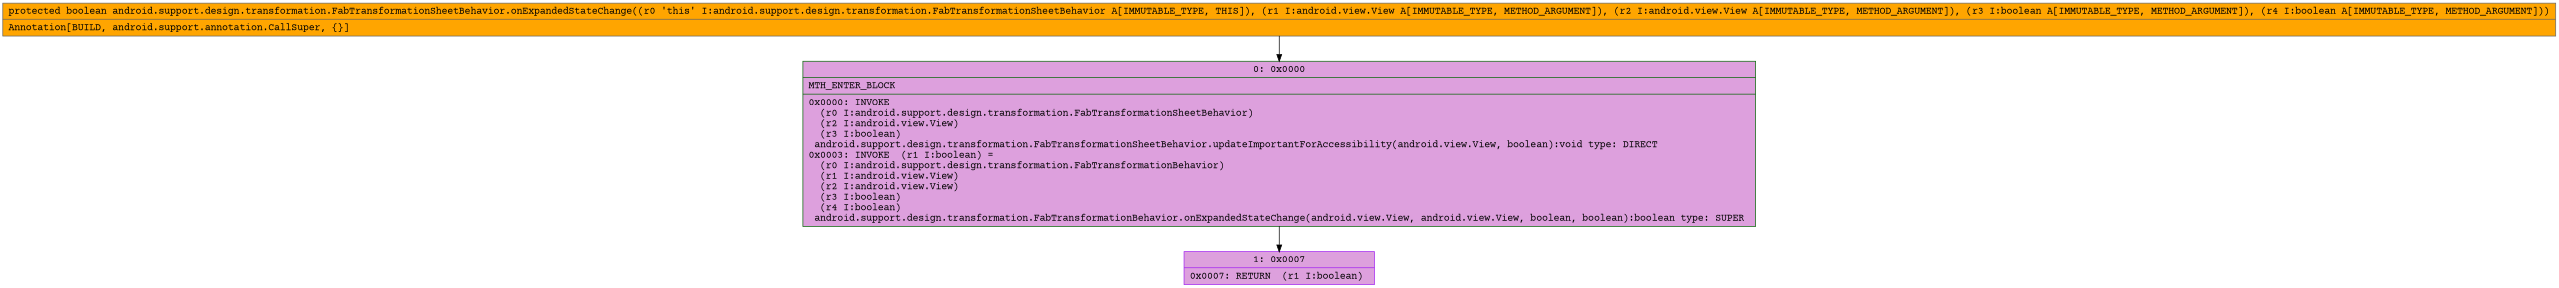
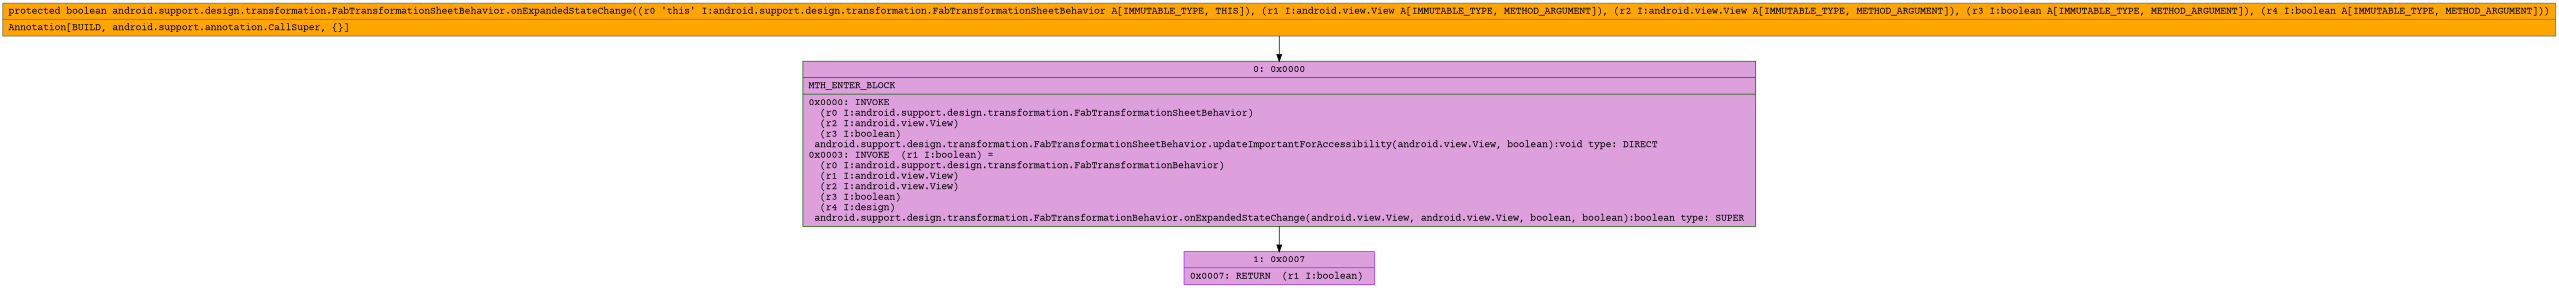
(855, 207) -> (852, 207)
